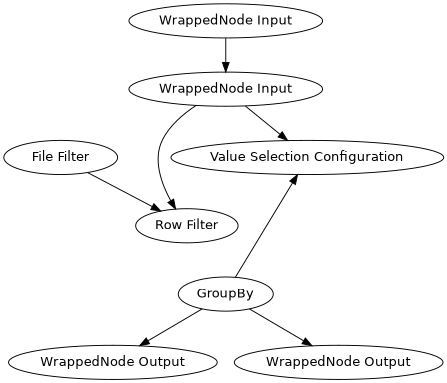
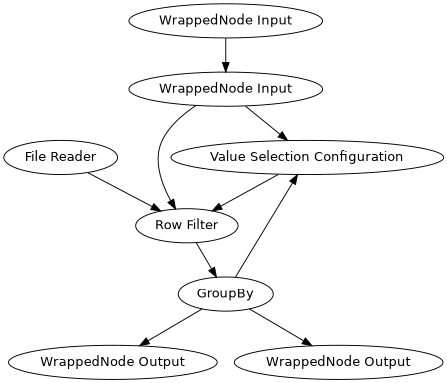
(61, 157) -> (61, 157)
none -> (250, 190)
none -> (204, 256)
